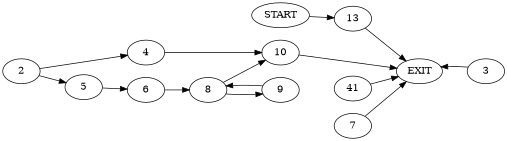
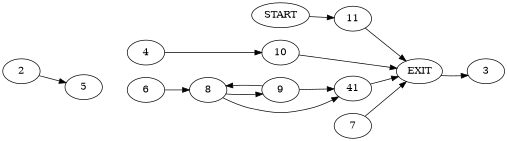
(353, 19) -> (353, 19)
(80, 62) -> none
(458, 67) -> (451, 76)
(241, 73) -> (277, 112)
(111, 88) -> none
none -> (313, 89)
